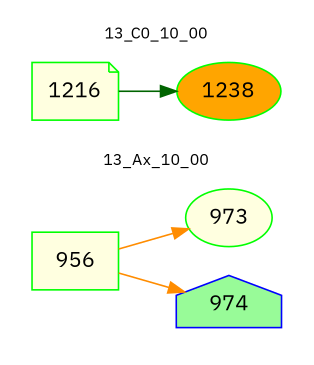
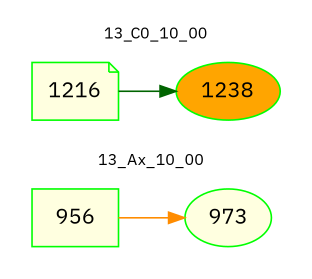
(229, 304) -> none
